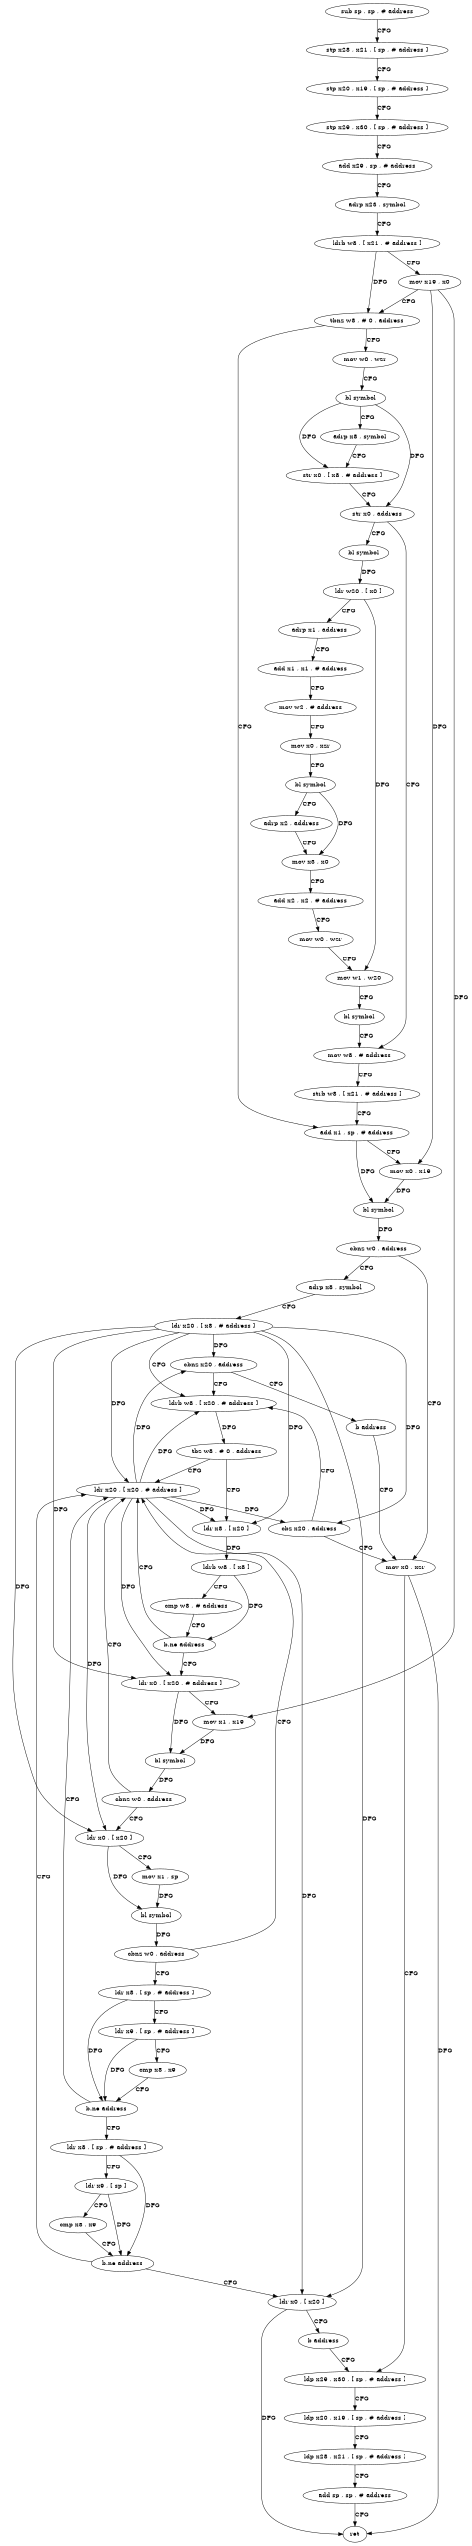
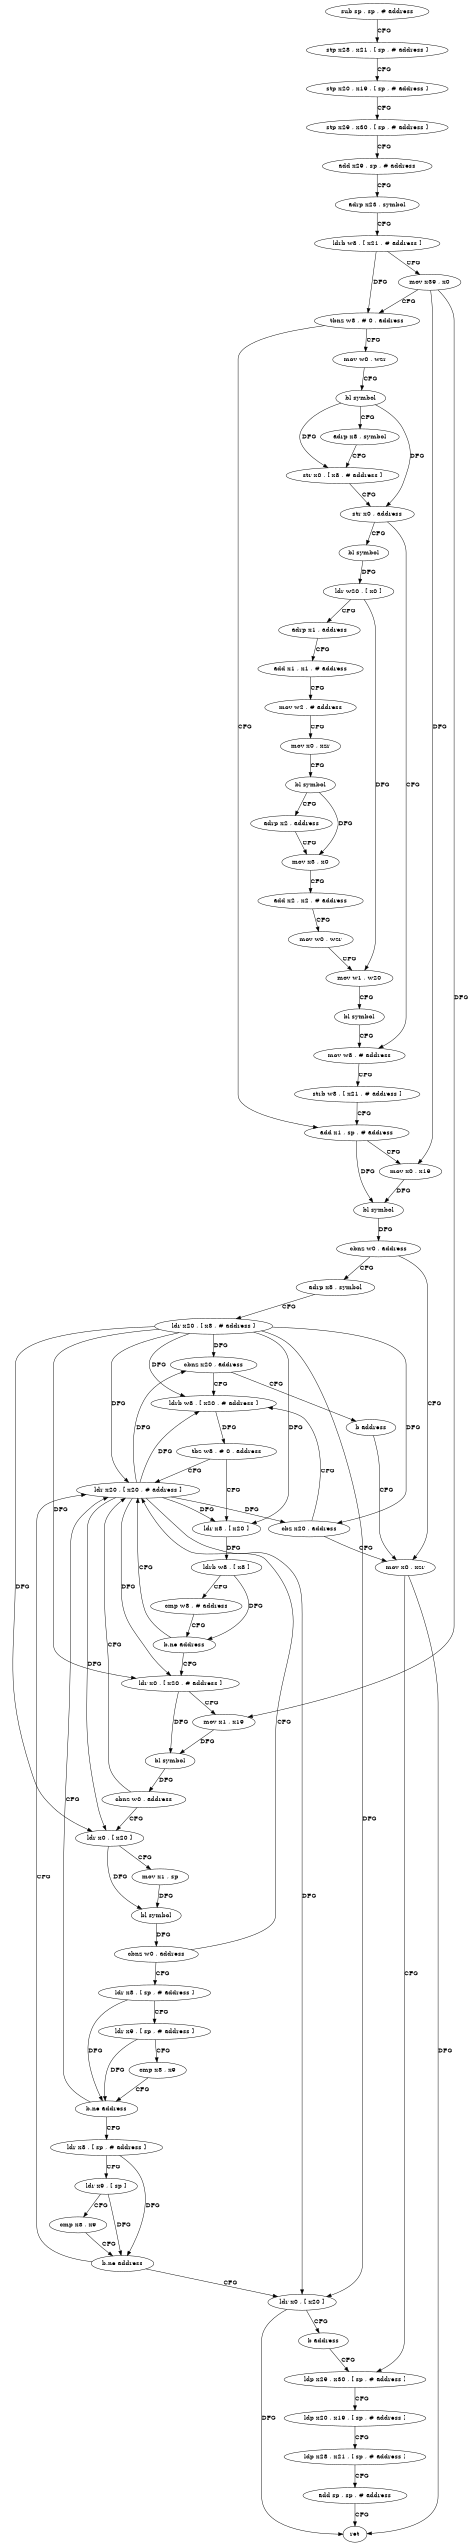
(430, 282) -> (430, 282)
(159, 1365) -> (159, 1365)
